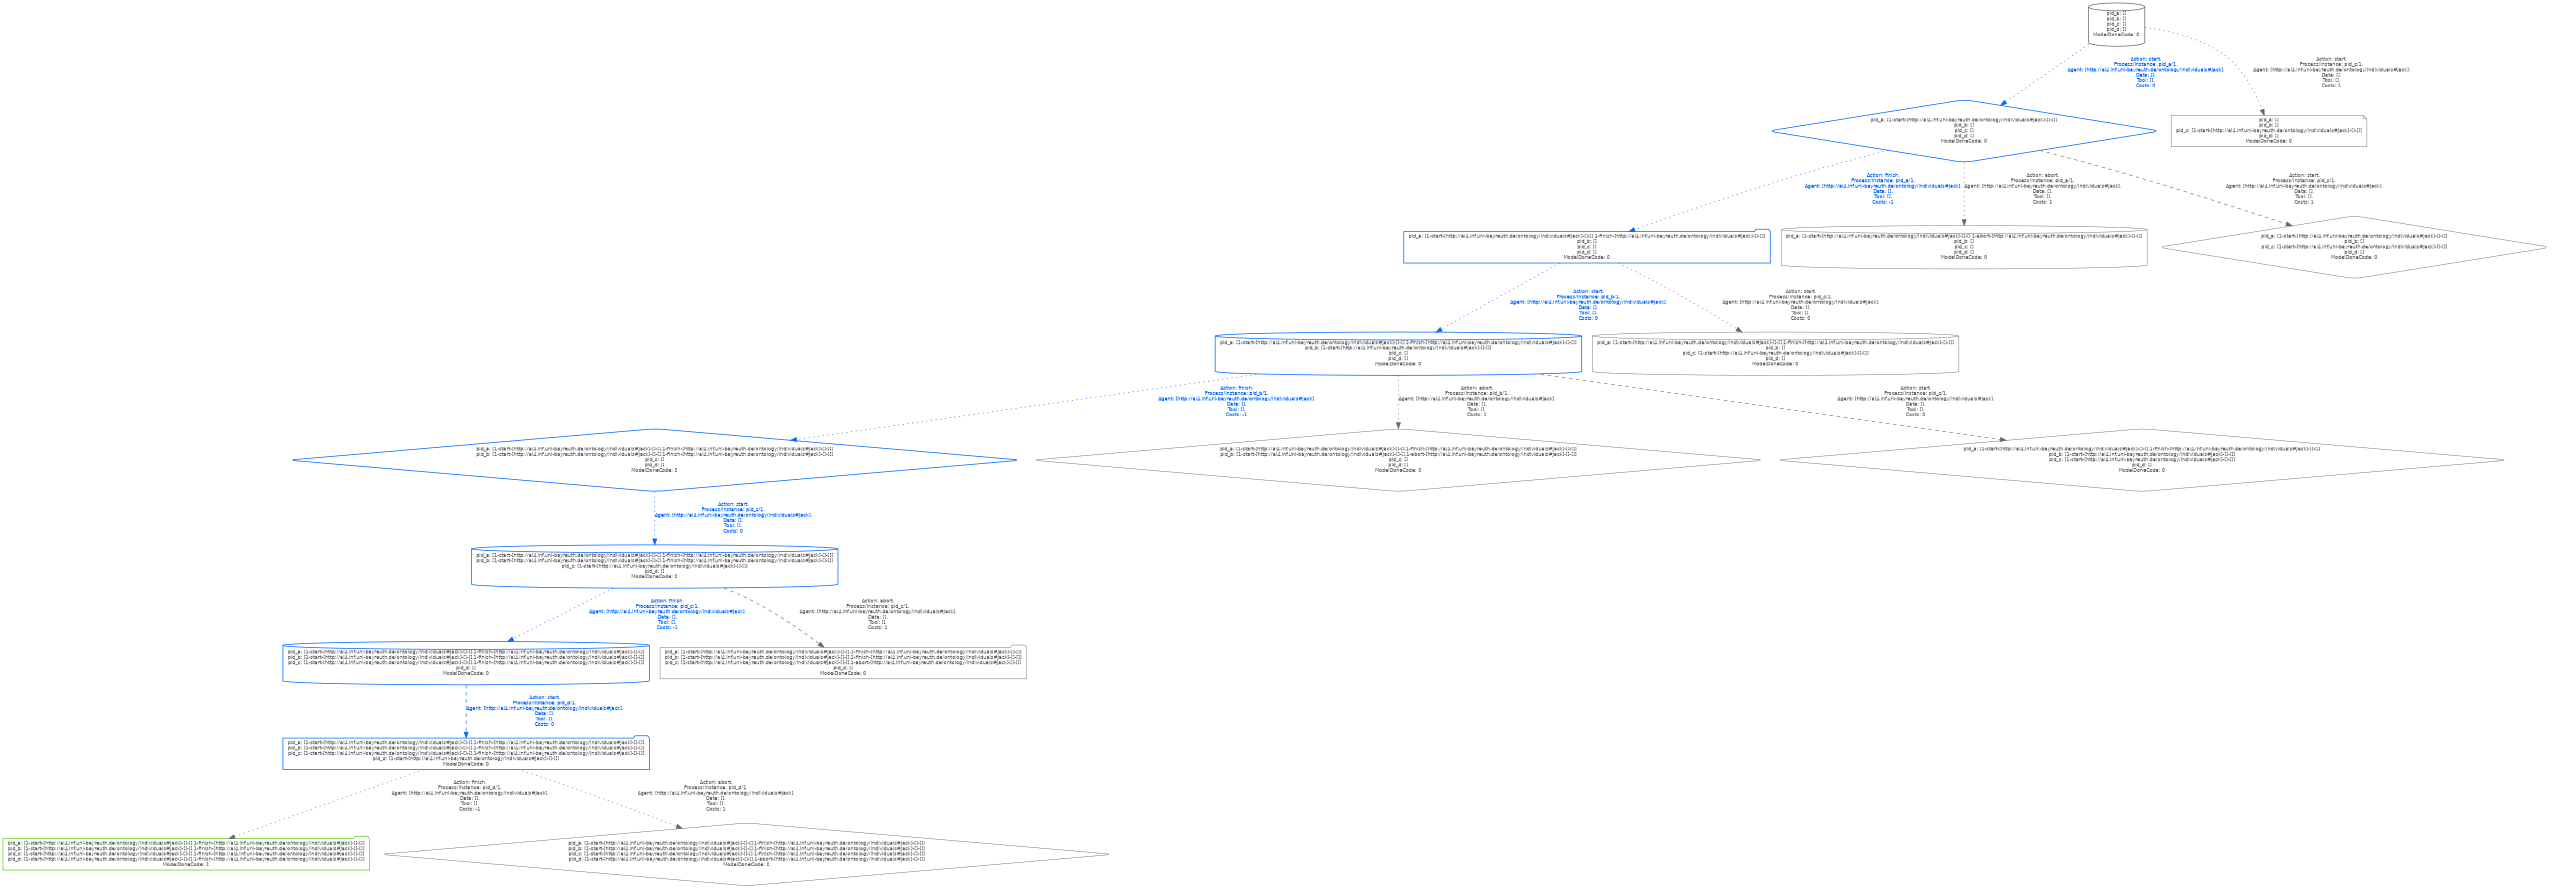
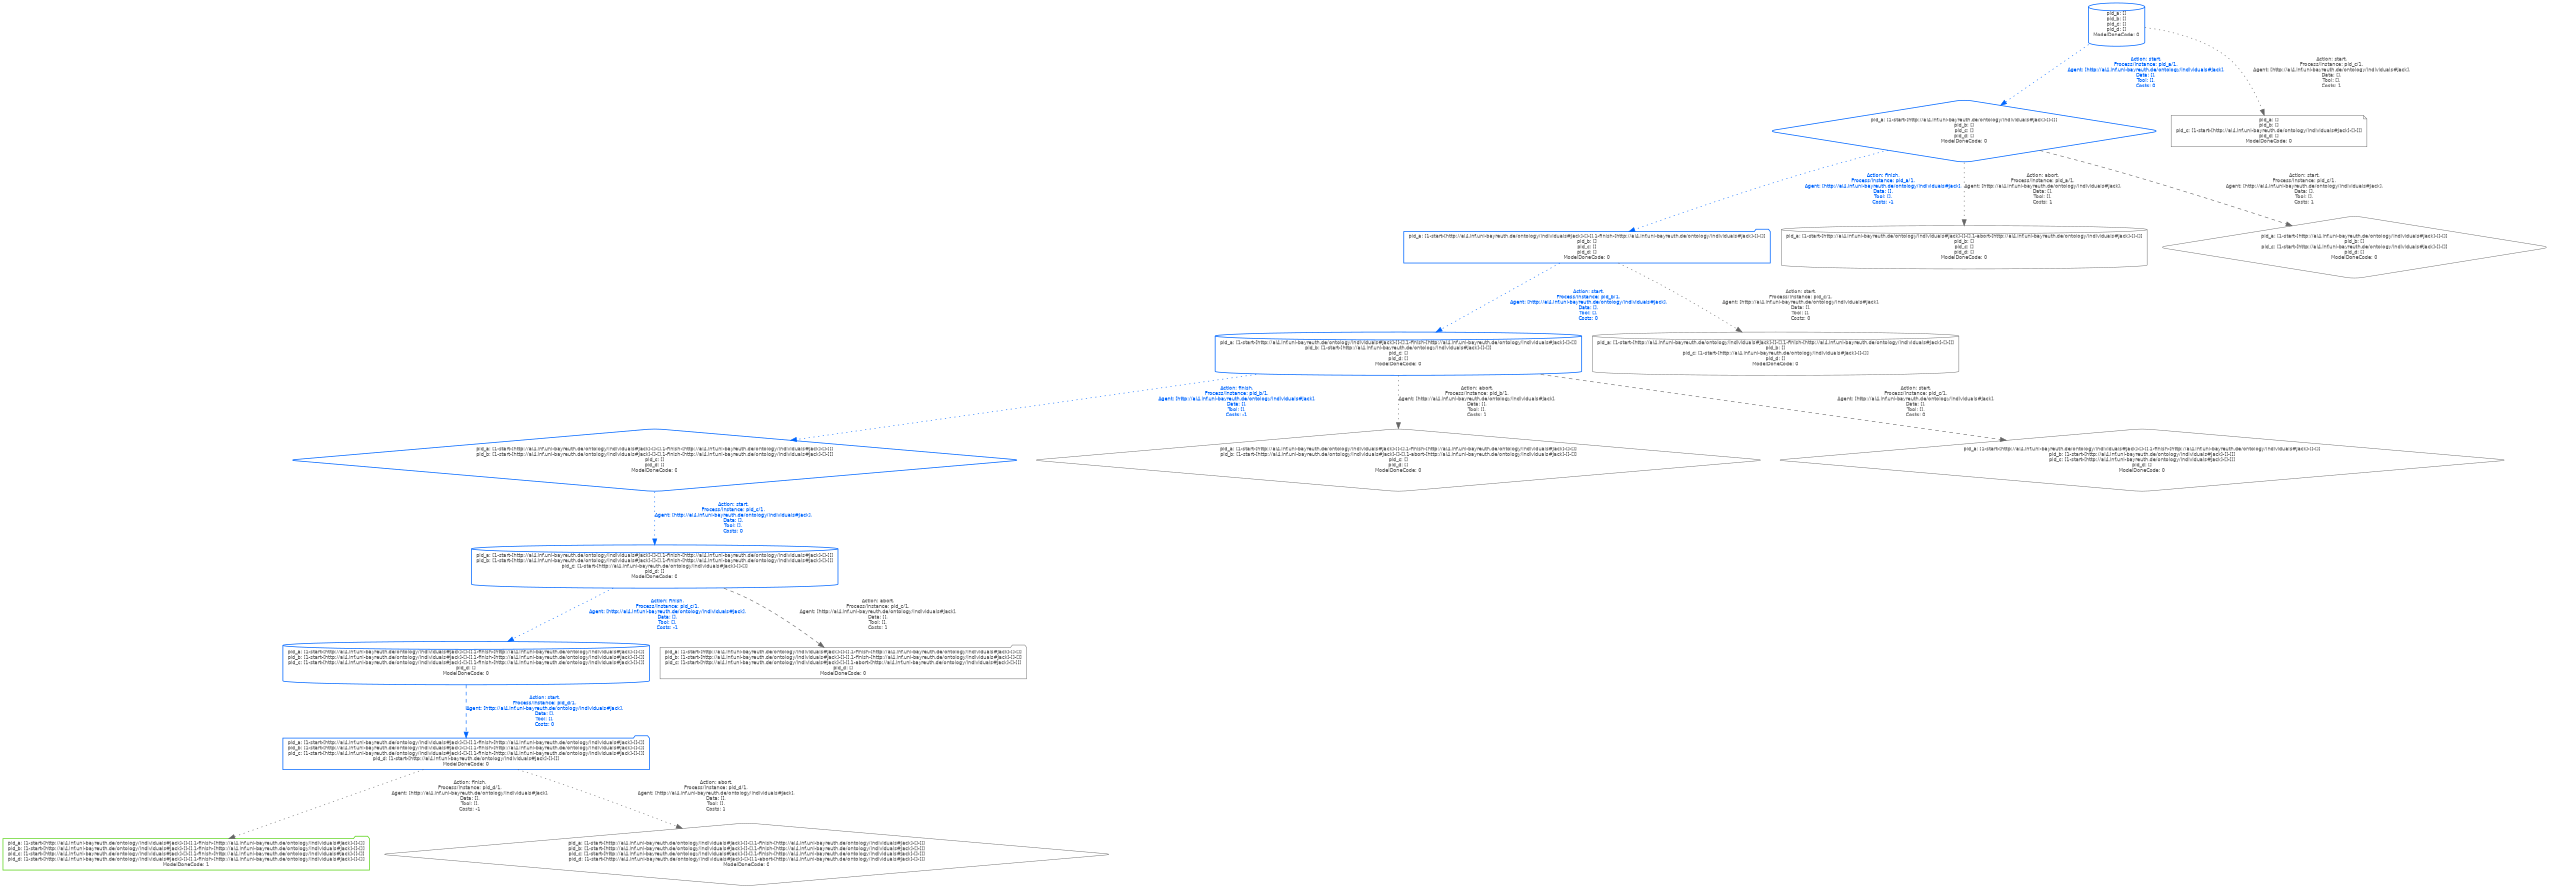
(2117, 25) -> (2117, 25)
